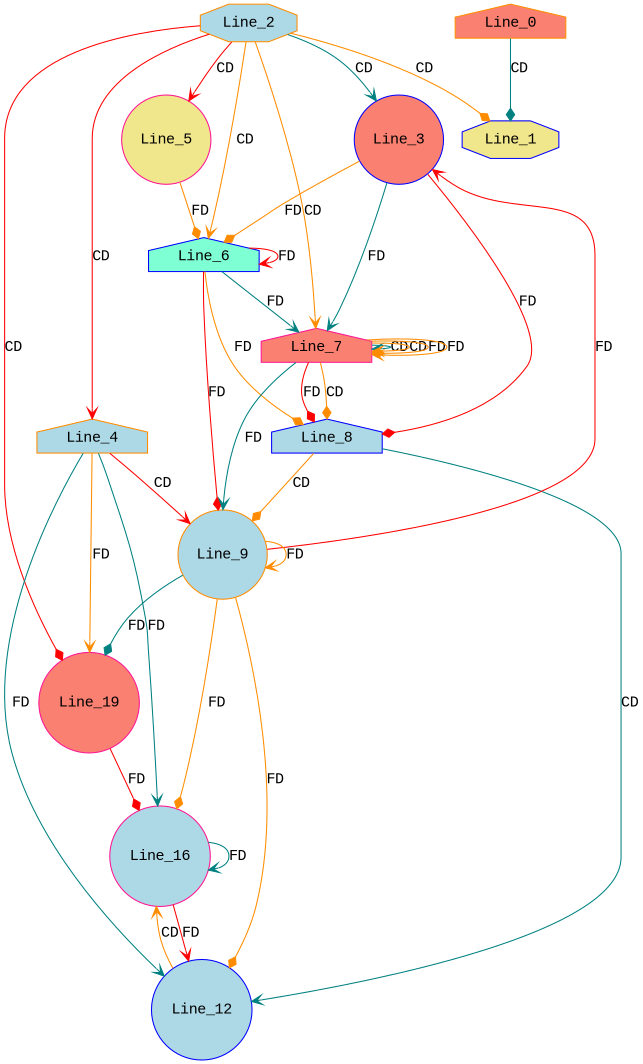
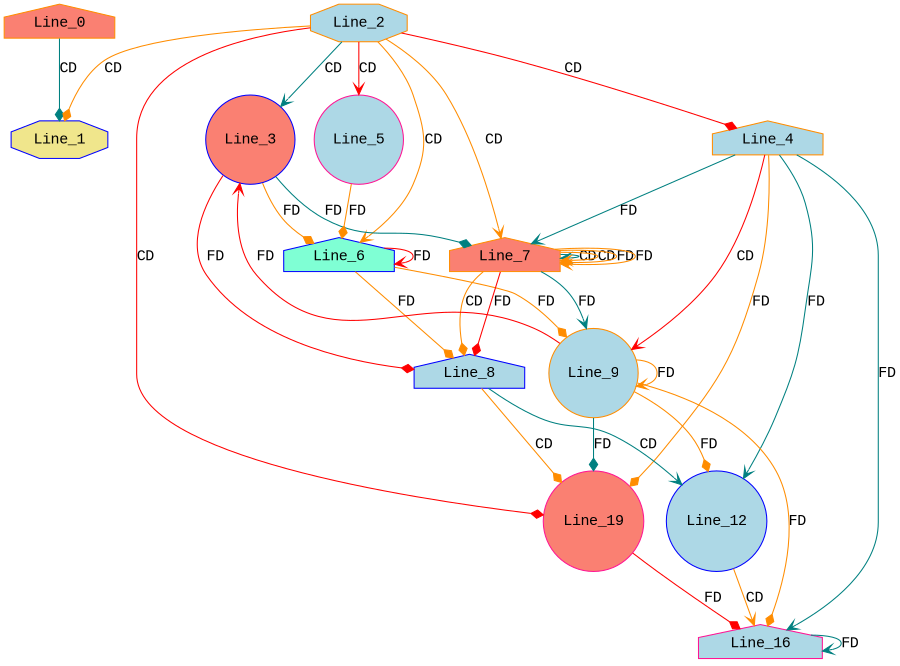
(166, 140) -> (359, 140)
(92, 190) -> (564, 74)
(363, 253) -> (358, 231)
(256, 299) -> (638, 197)
(316, 347) -> (505, 256)
(208, 385) -> (482, 285)
(287, 482) -> (517, 431)
(91, 548) -> (740, 331)
(160, 856) -> (760, 643)
(180, 928) -> none
